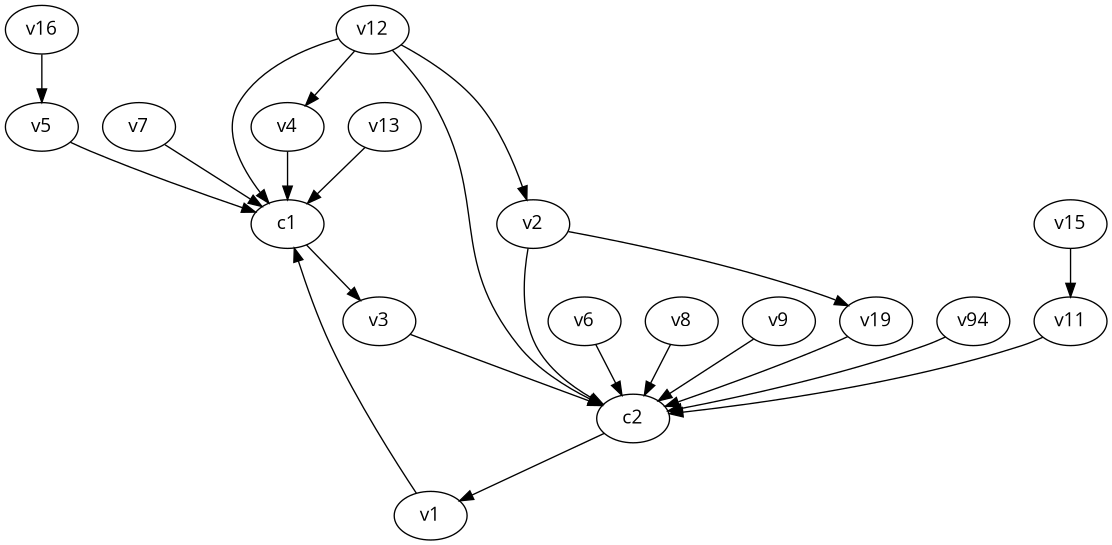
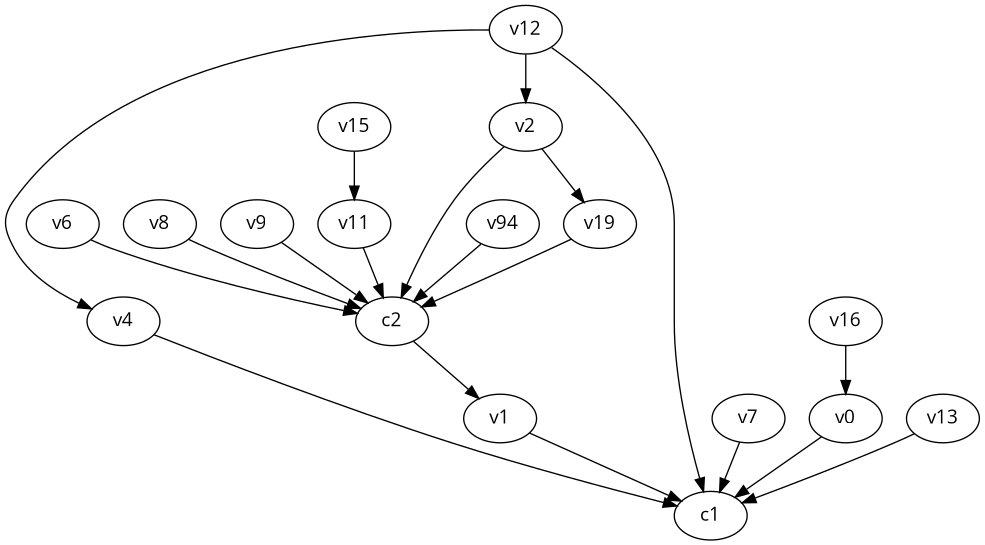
(42, 127) -> (846, 418)
(472, 238) -> none
(379, 321) -> none
